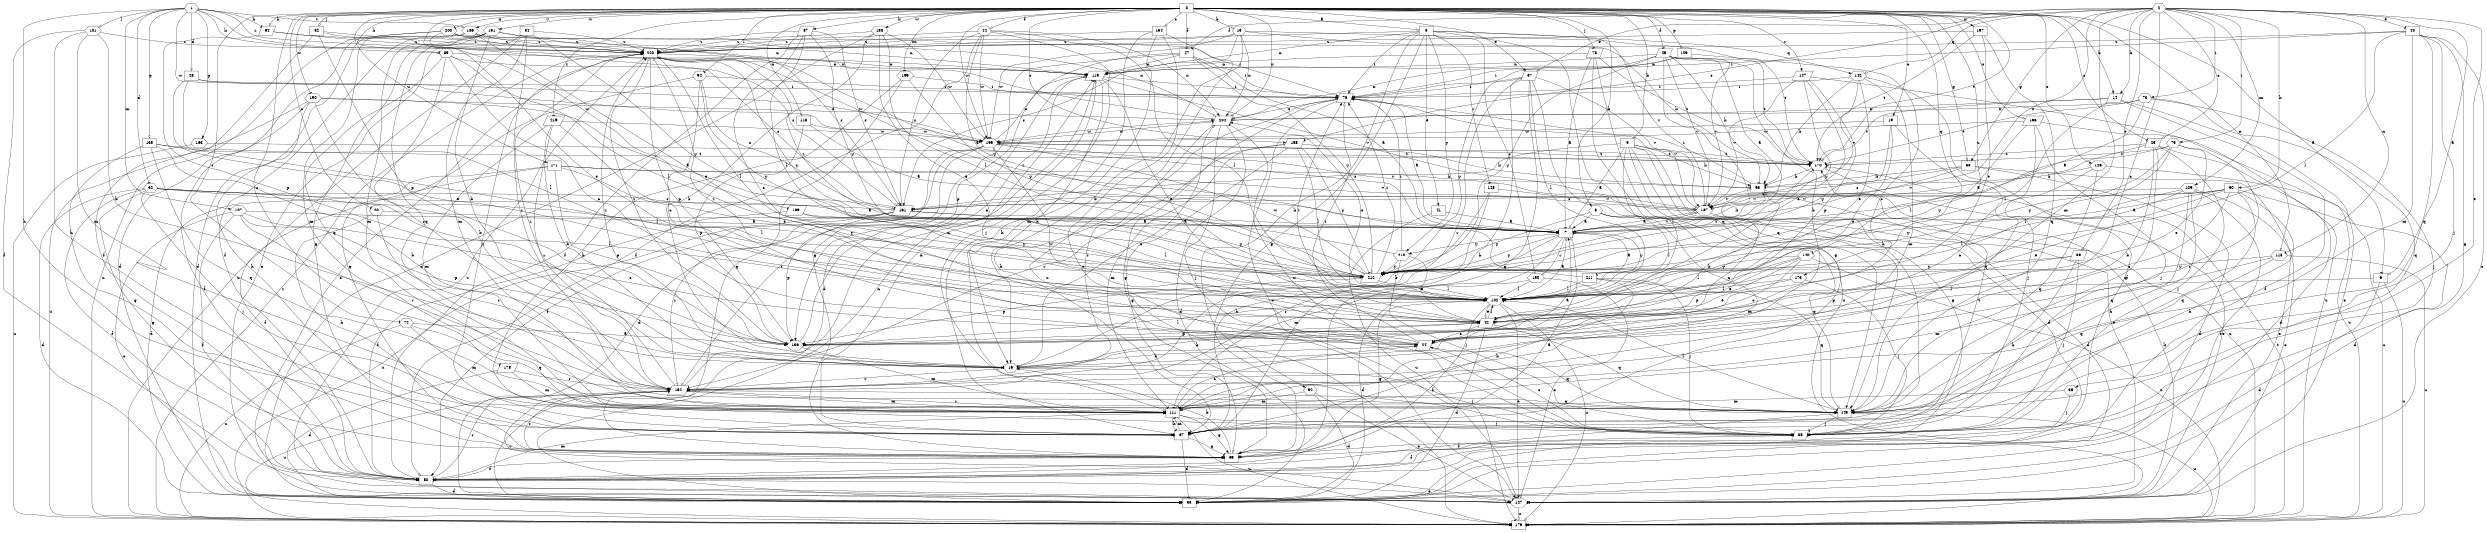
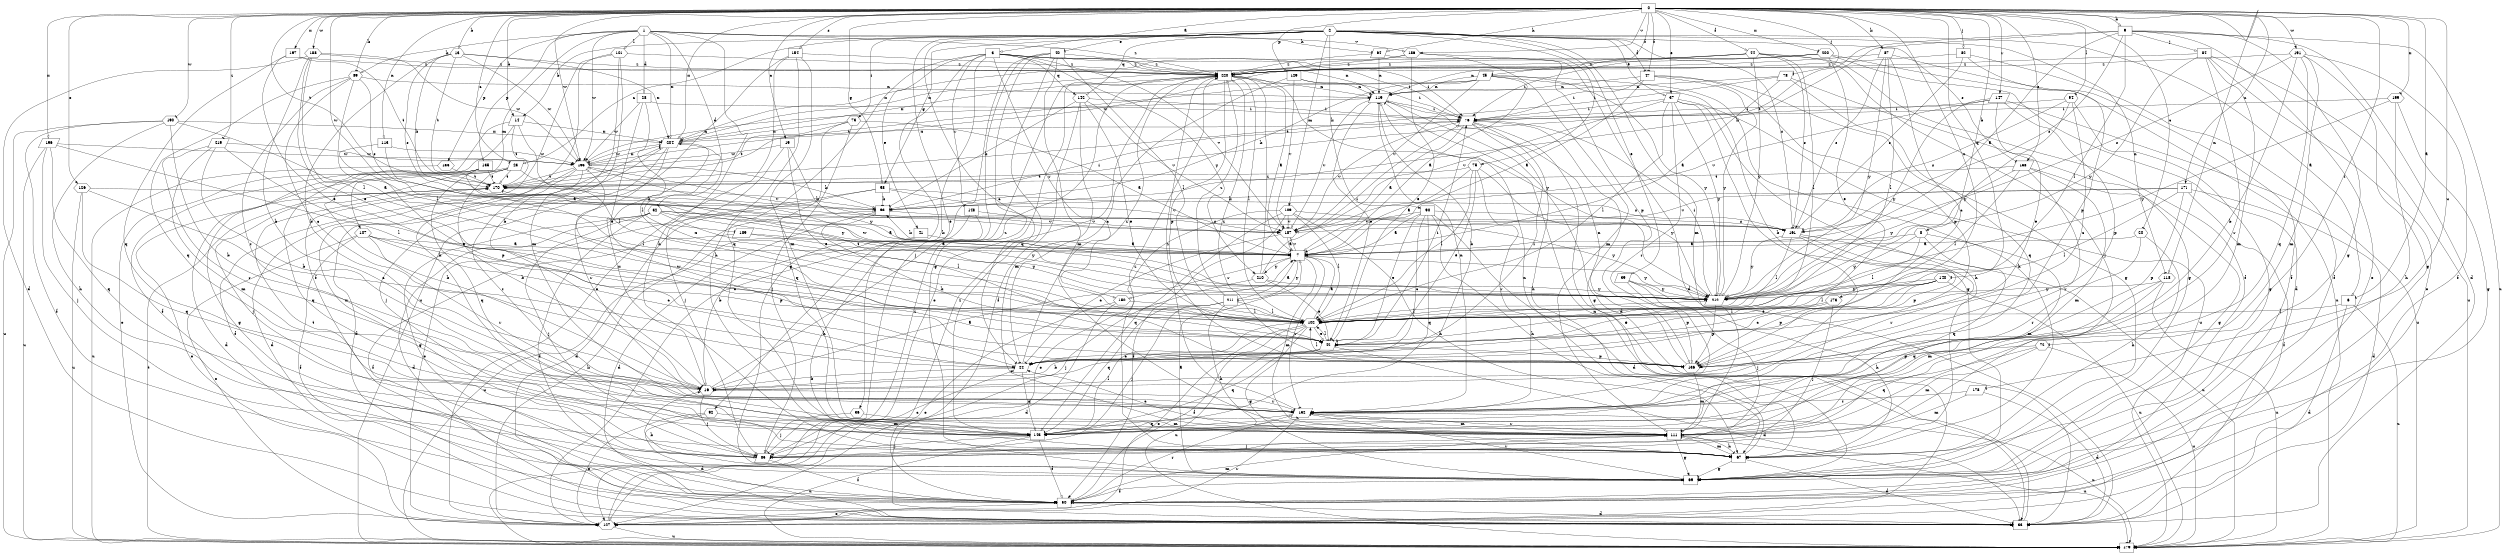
none -> (2163, 42)
(625, 334) -> (1906, 357)
